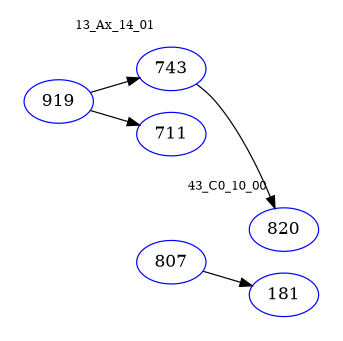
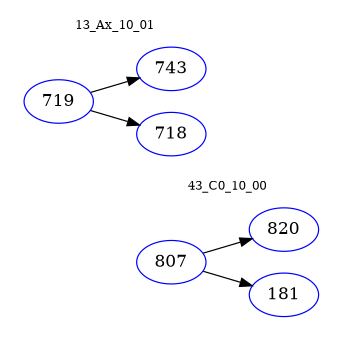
(115, 26) -> (115, 26)
(59, 102) -> (59, 102)
(171, 134) -> (171, 134)
(240, 136) -> (222, 248)
